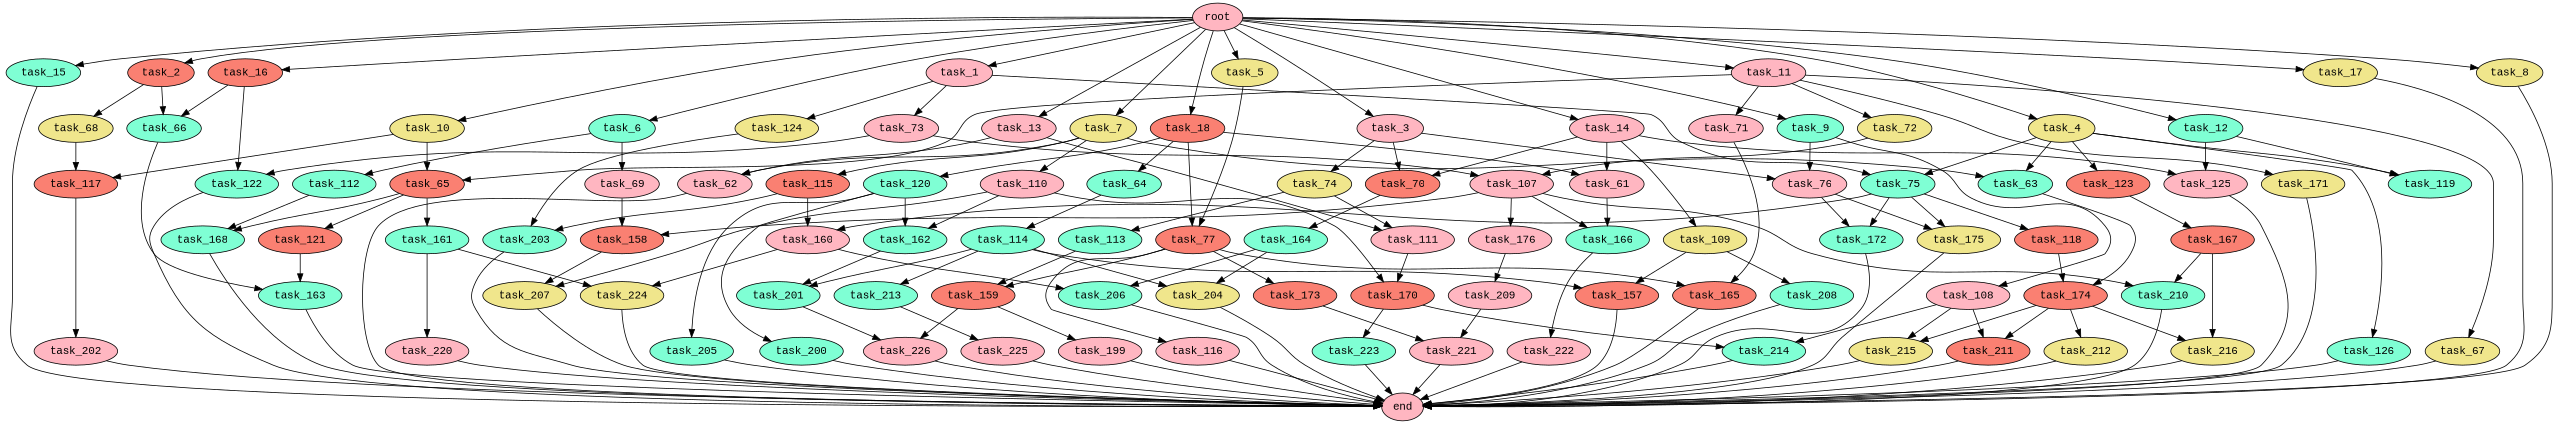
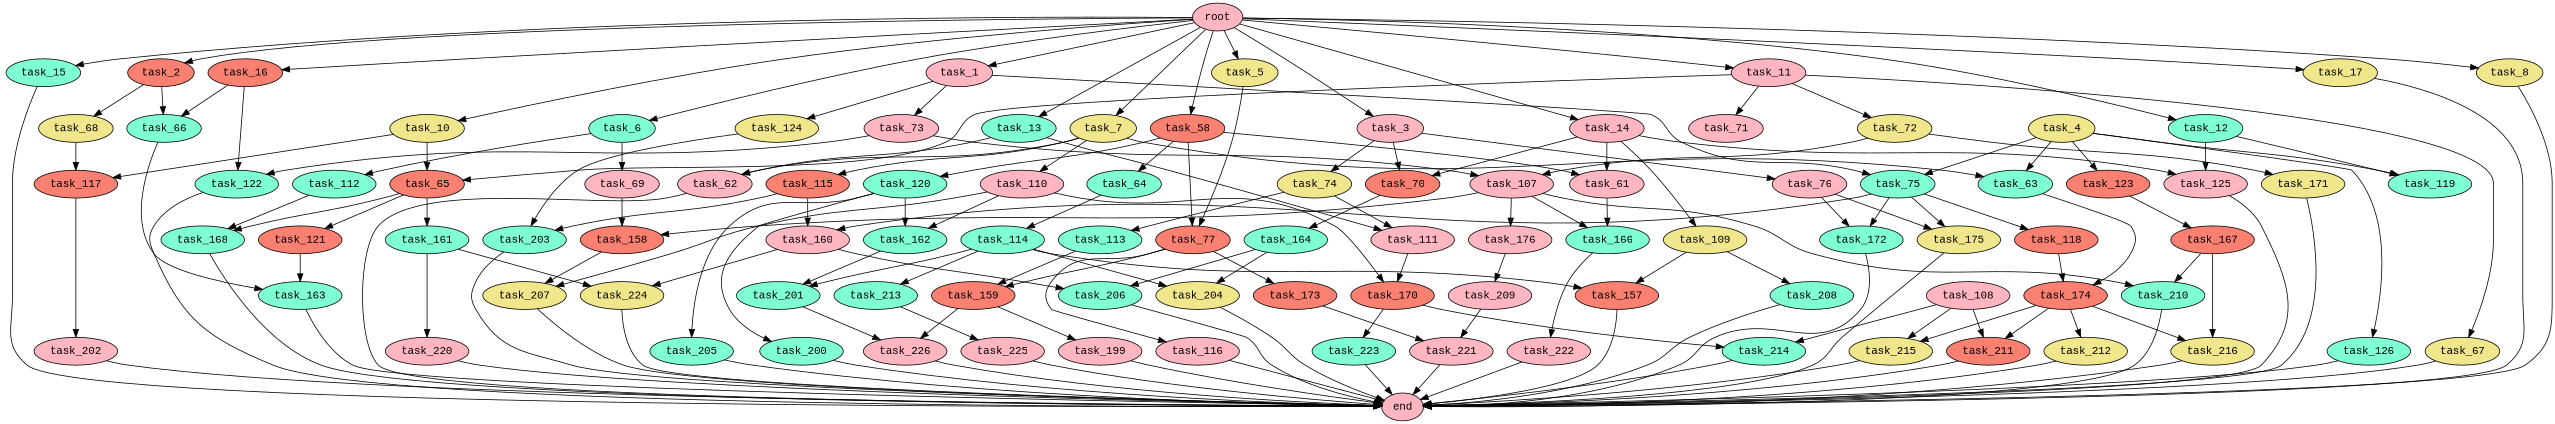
(1739, 48) -> none
(1019, 128) -> (1019, 128)
(1188, 128) -> (1188, 128)
(1810, 128) -> none
(2041, 146) -> (2097, 152)
(1714, 296) -> none
